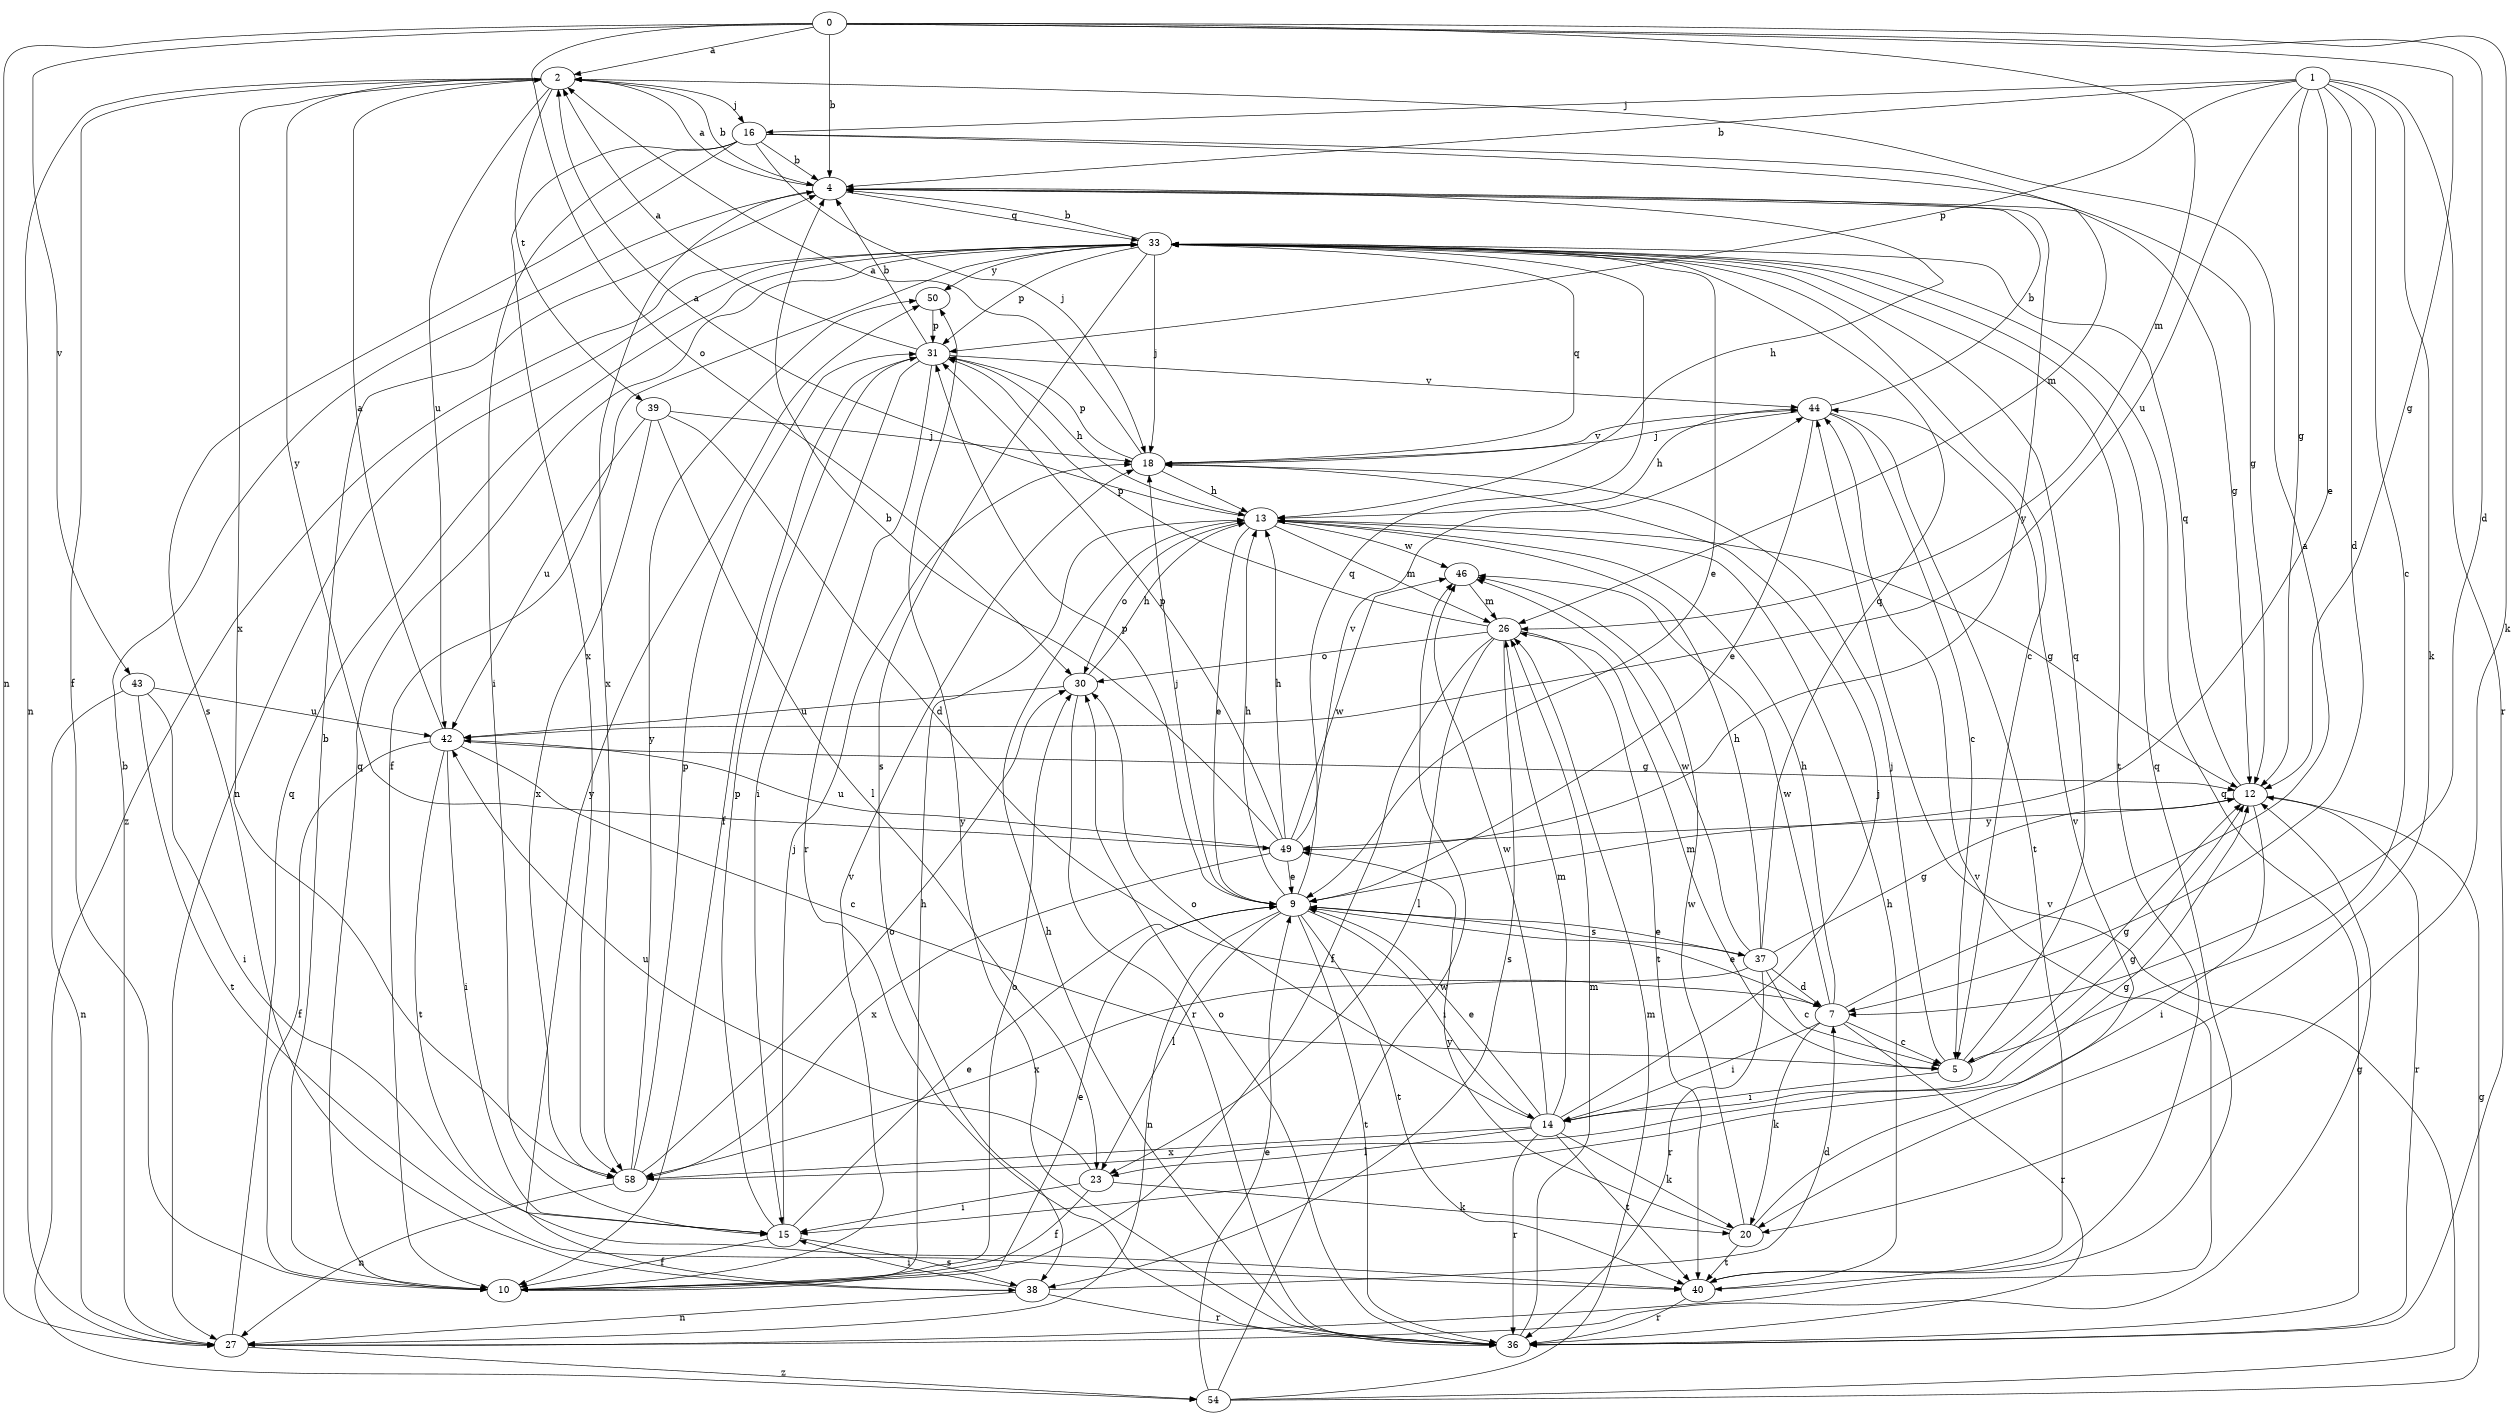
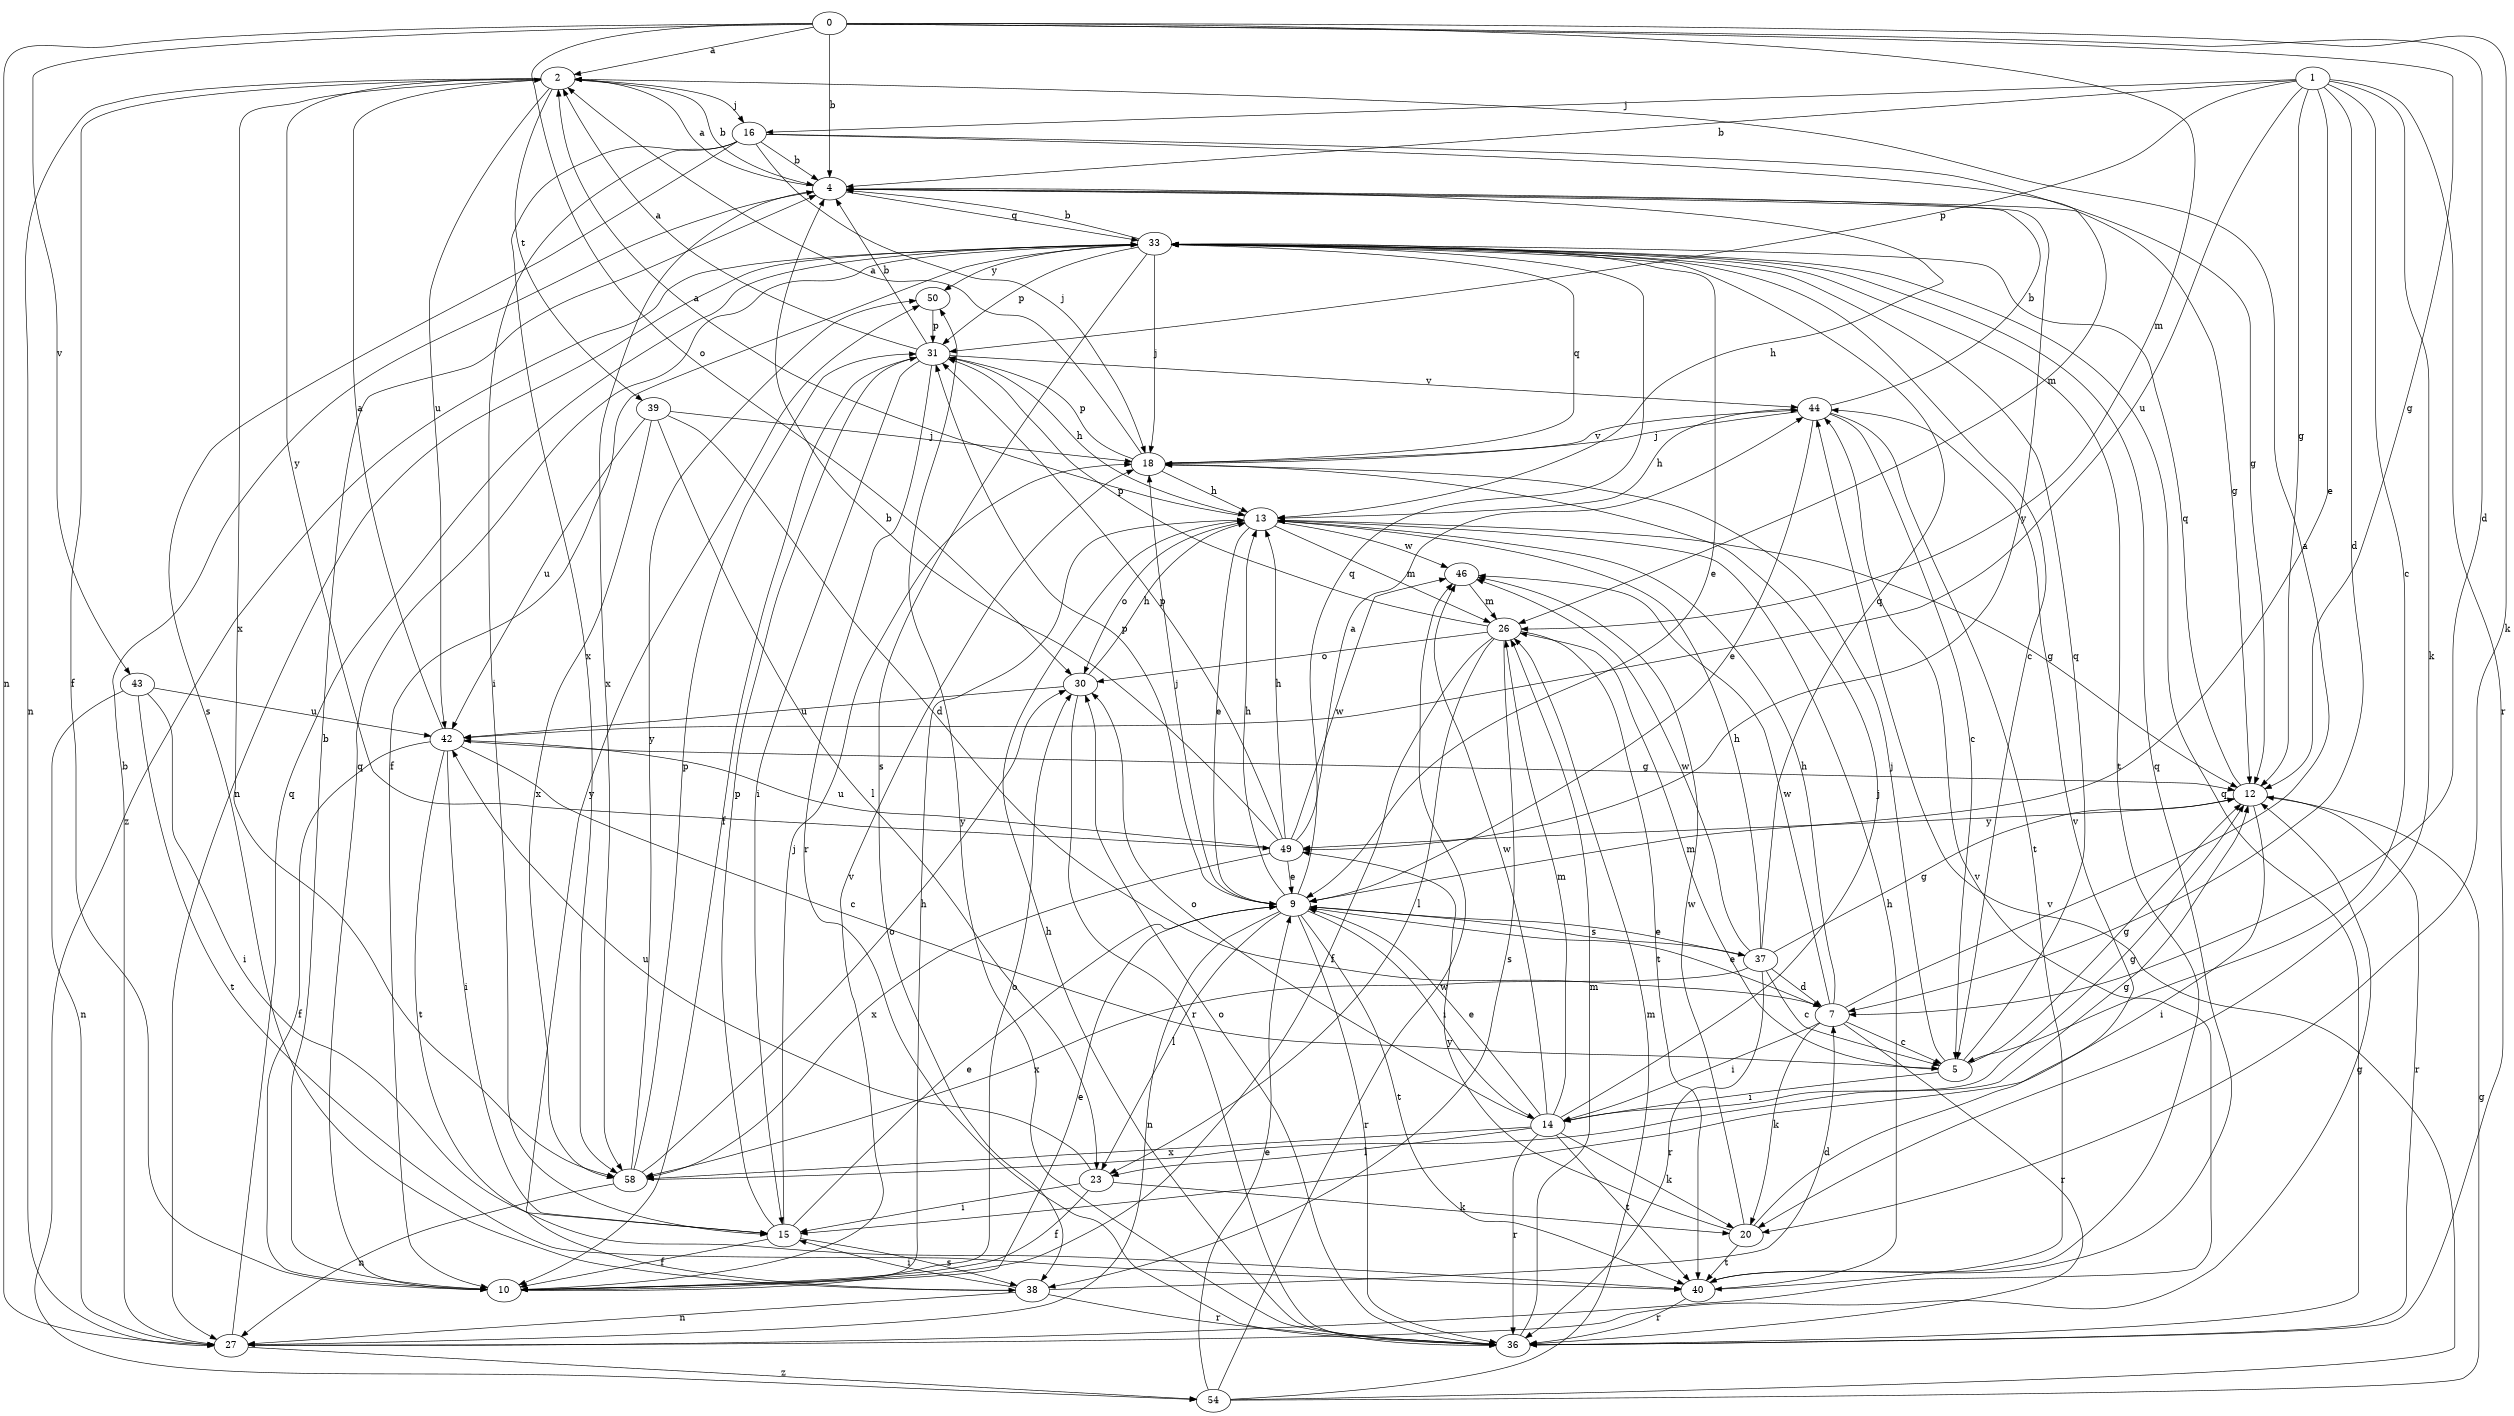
(1353, 629) -> (1353, 629)
(1366, 1125) -> (1366, 1125)
